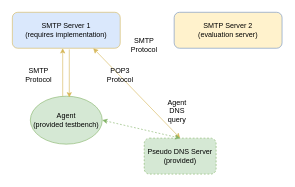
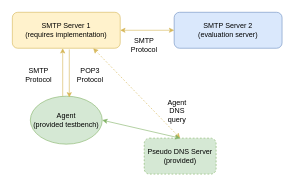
(66, 30) -> (66, 30)
none -> (168, 30)
(228, 30) -> (228, 30)
(118, 74) -> (118, 74)
(120, 75) -> (90, 75)
(139, 129) -> (139, 129)
